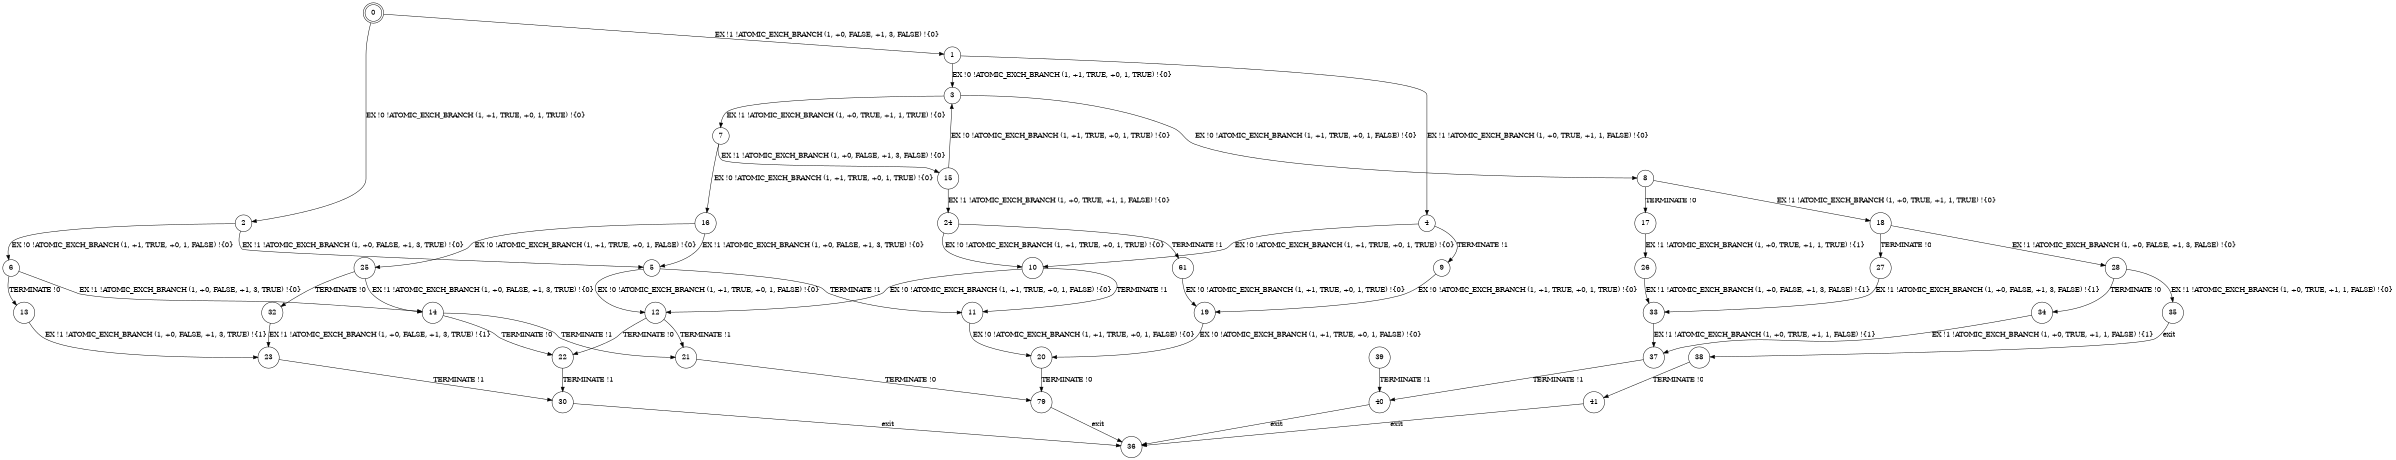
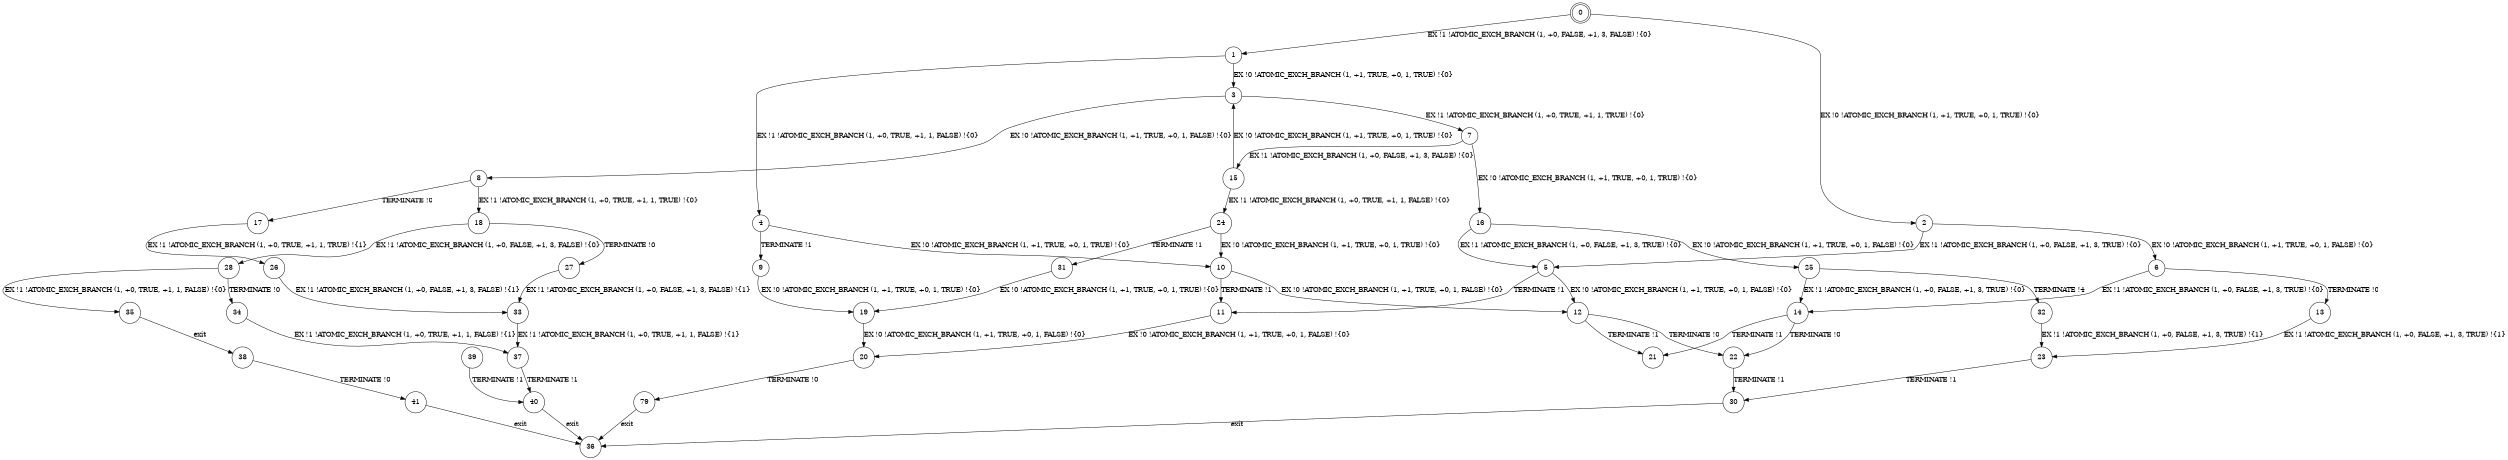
(1183, 268) -> (1062, 268)
(340, 290) -> (2059, 290)
(861, 380) -> none
